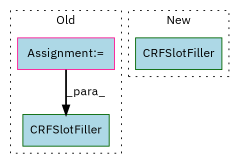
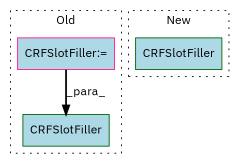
(66, 54) -> (66, 54)
